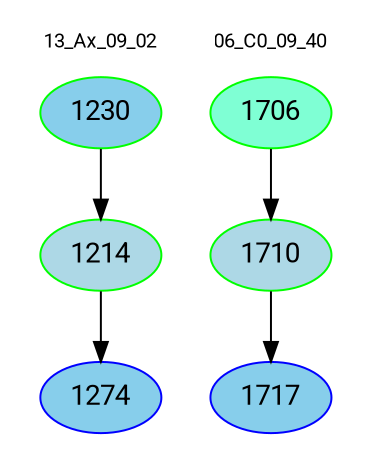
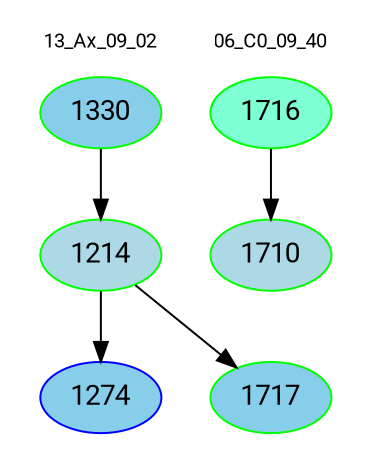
(101, 113) -> (101, 113)
(271, 113) -> (271, 113)
(271, 317) -> (165, 310)
(271, 398) -> (271, 398)
